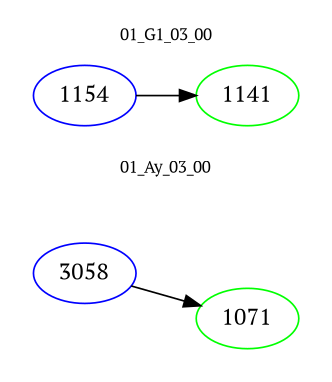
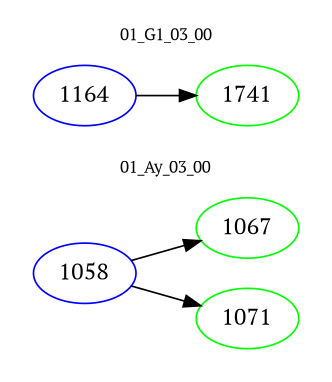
(85, 96) -> (85, 96)
(248, 96) -> (248, 96)
none -> (248, 228)
(85, 273) -> (85, 273)
